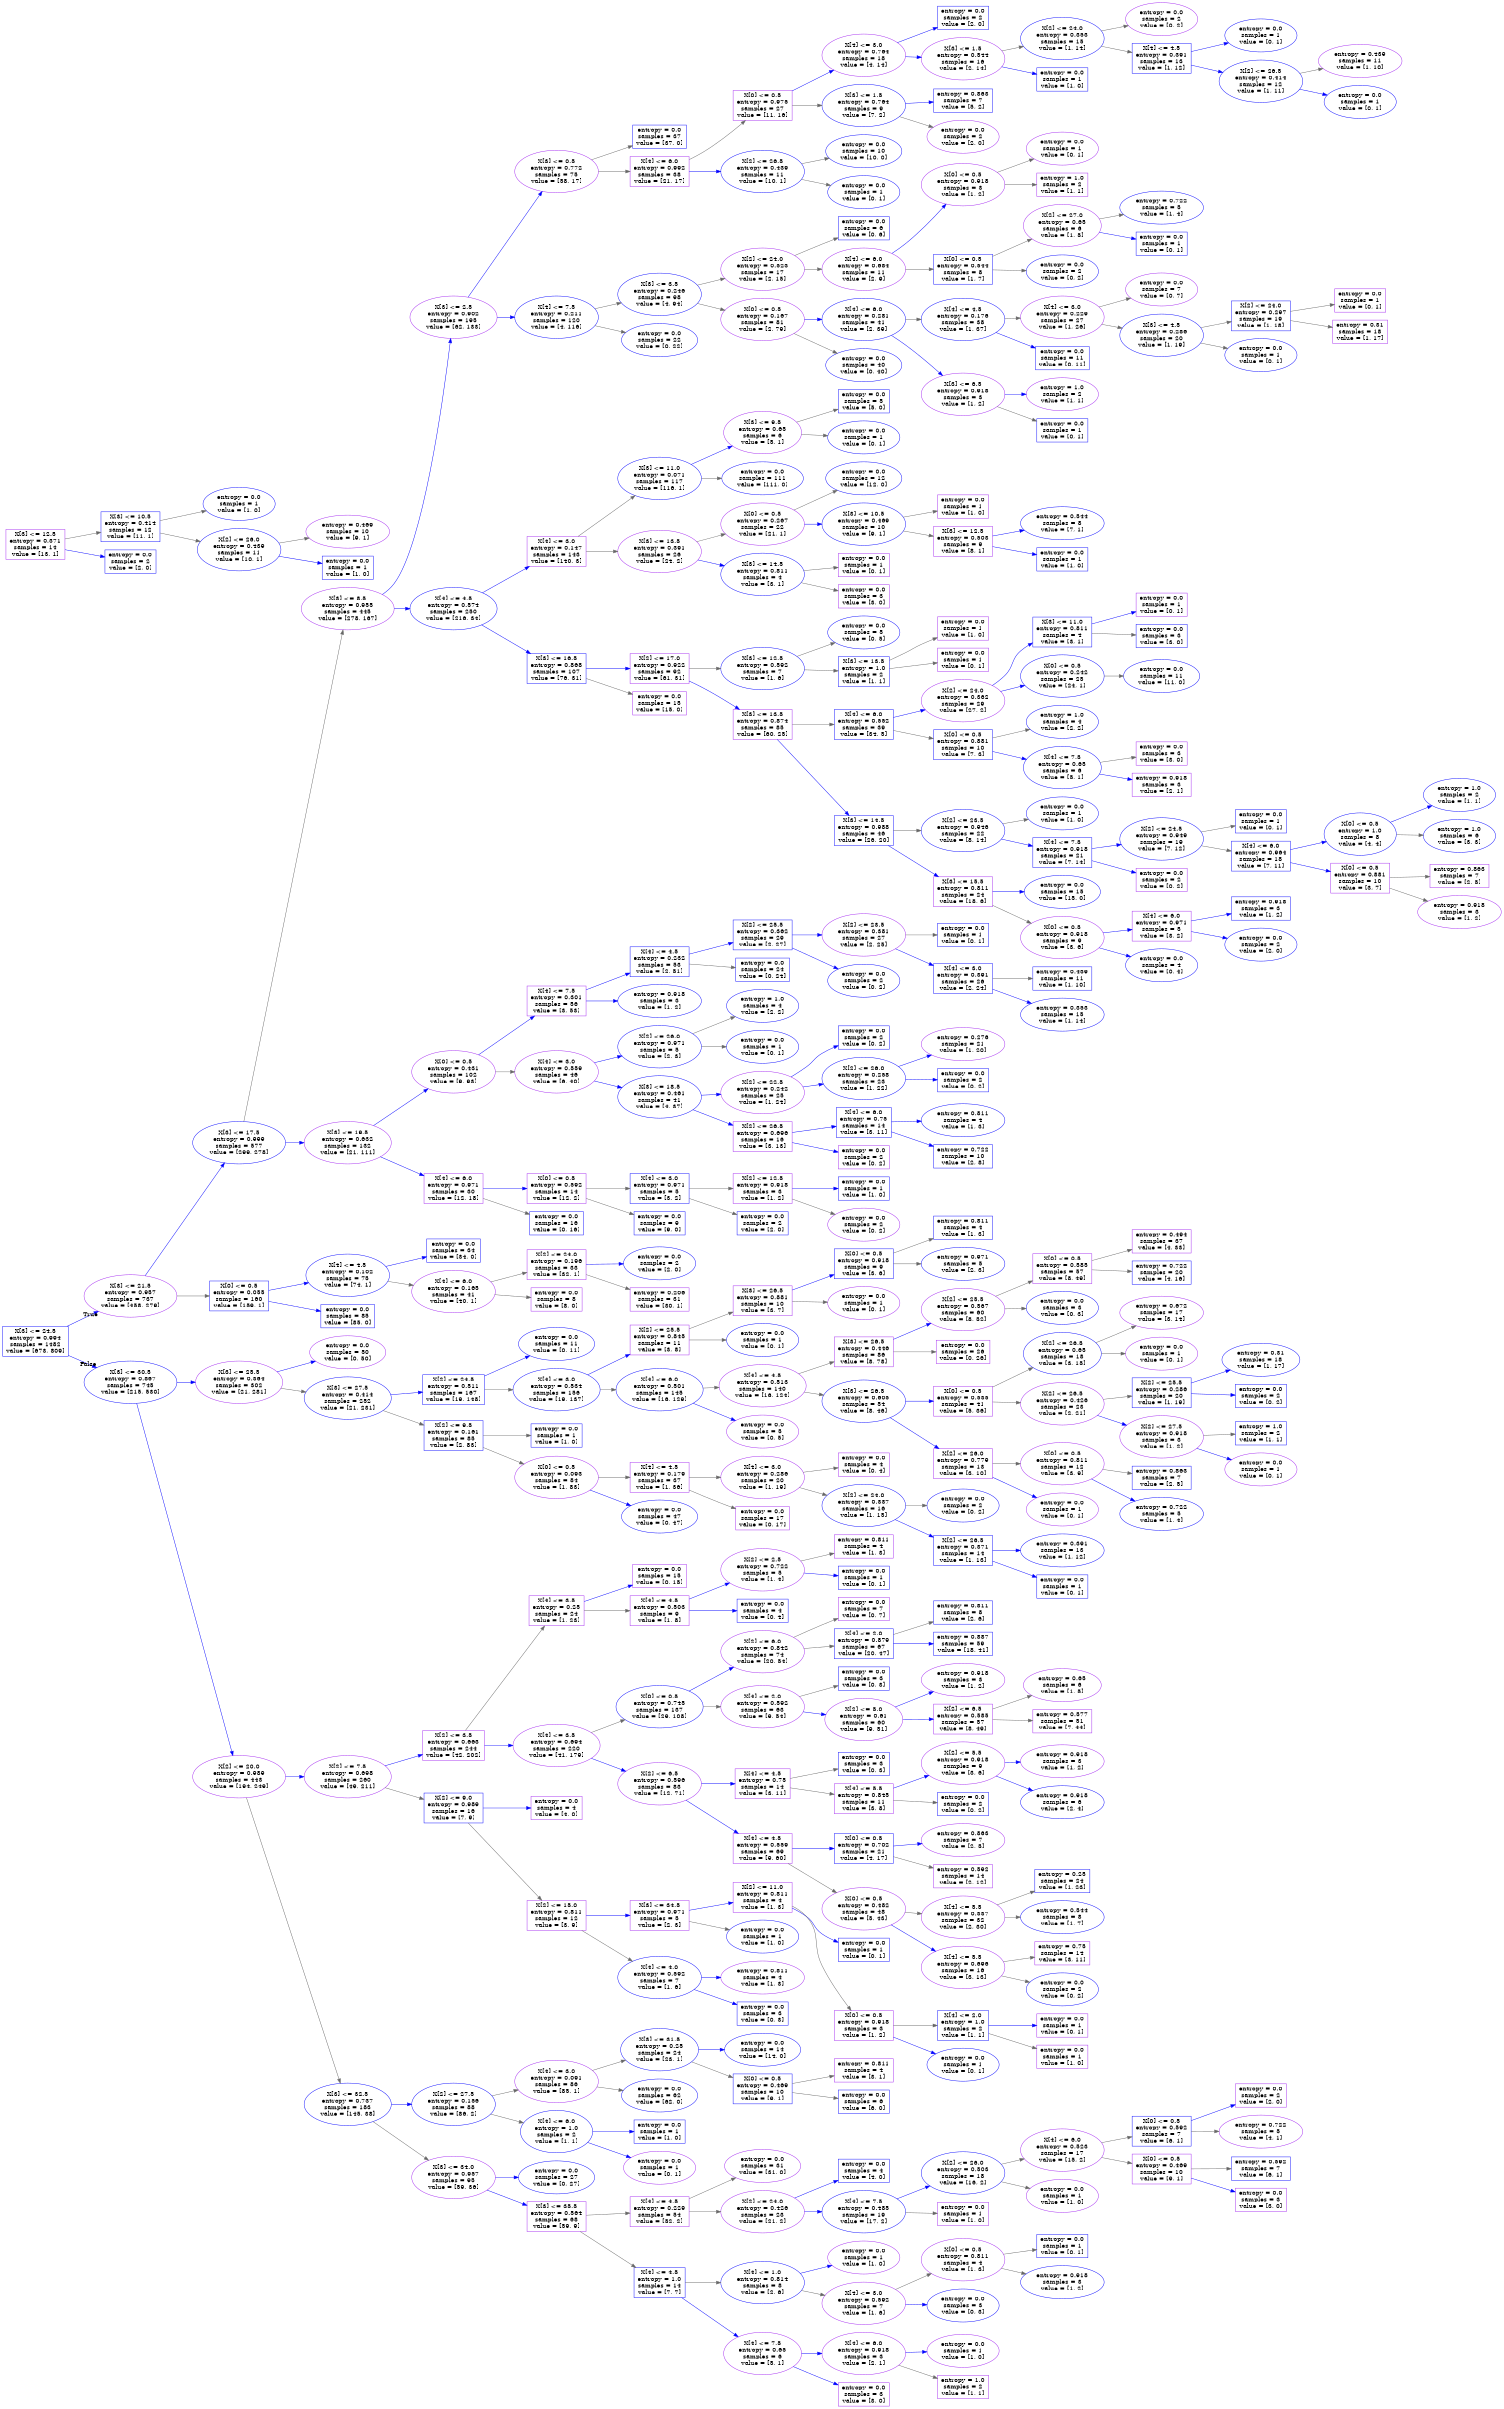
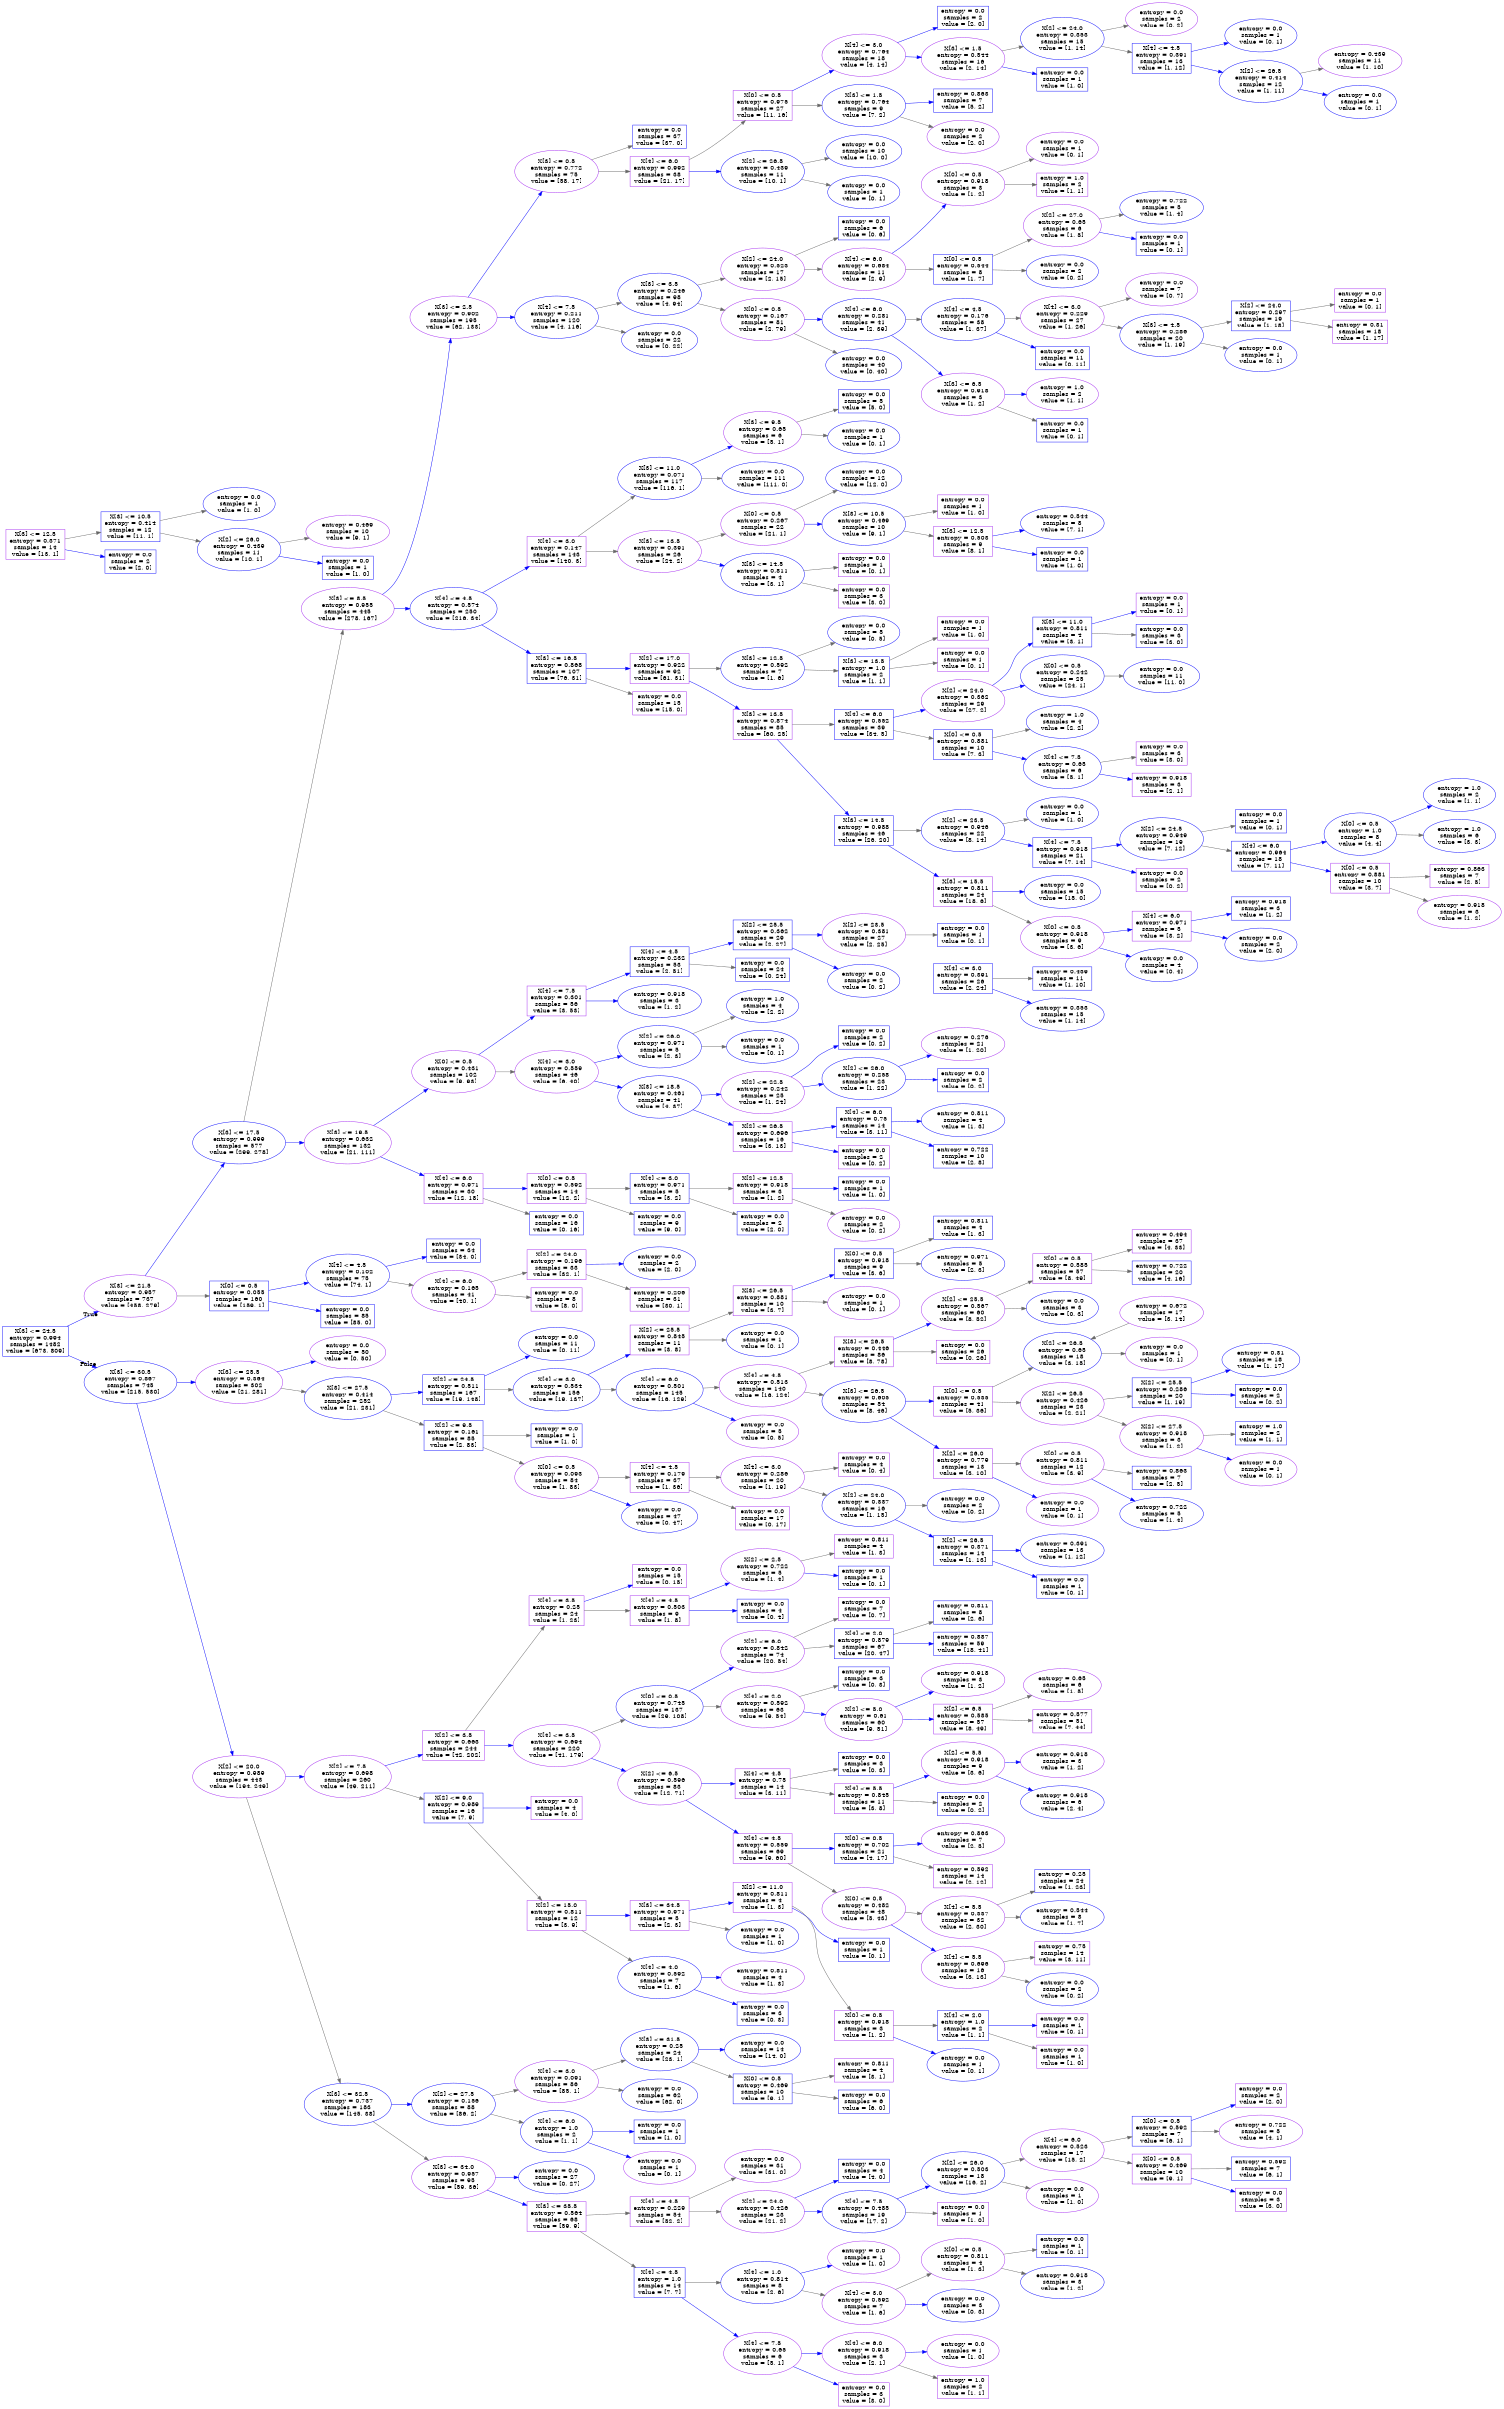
(912, 956) -> none
(1114, 1335) -> (1112, 1330)
(1110, 1420) -> (1110, 1420)
